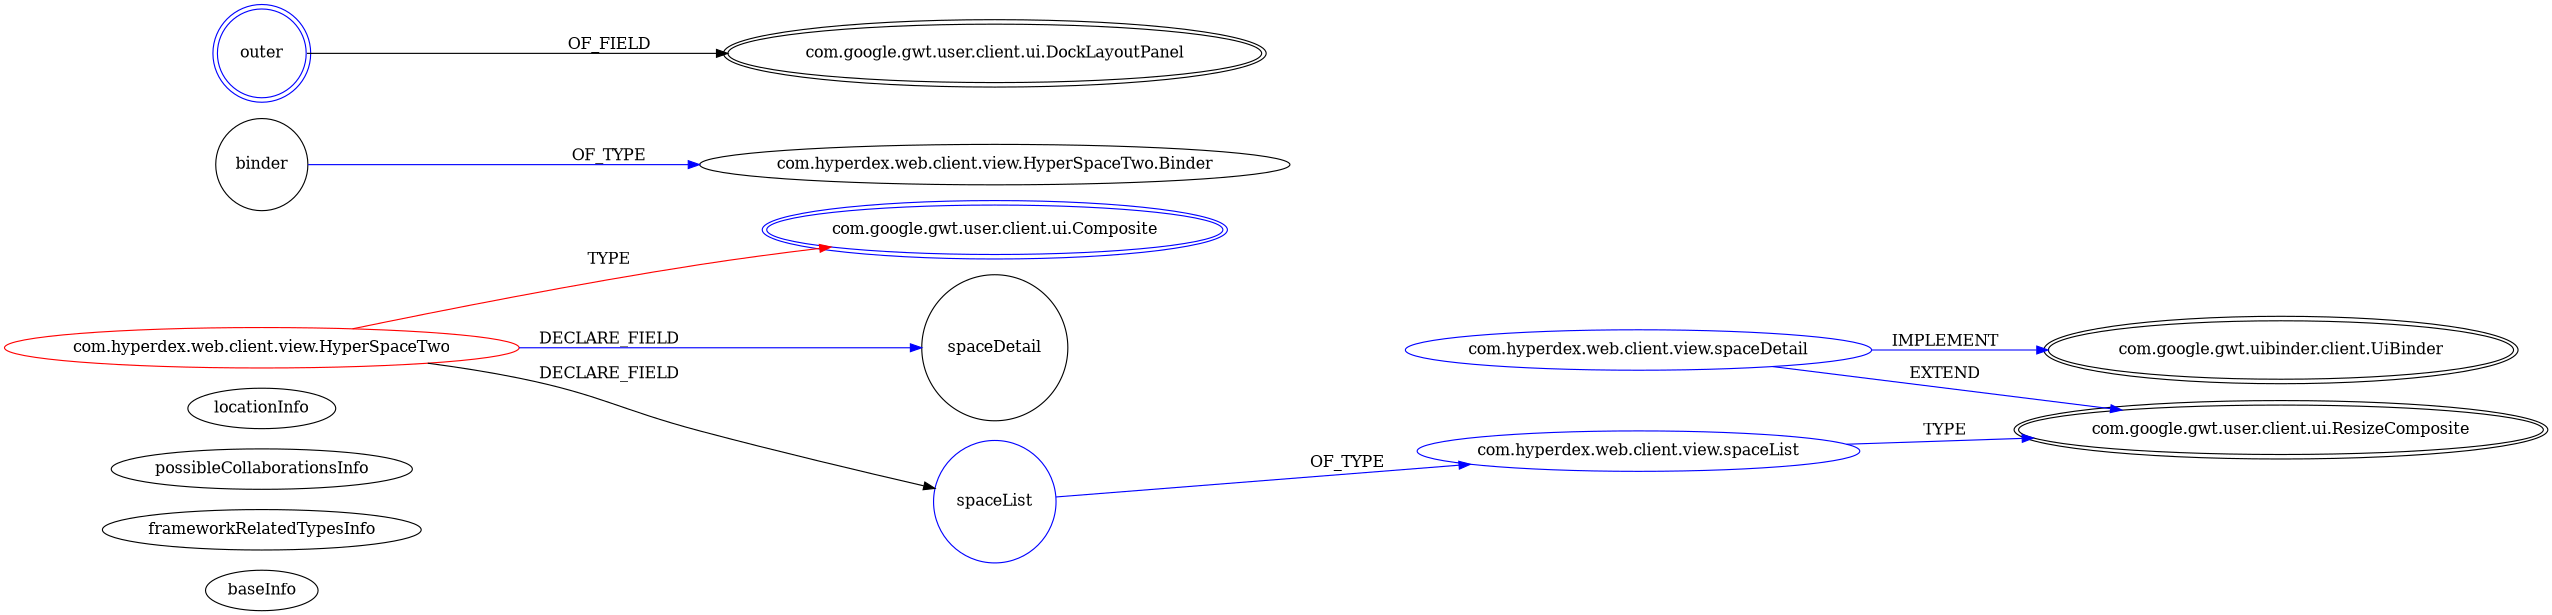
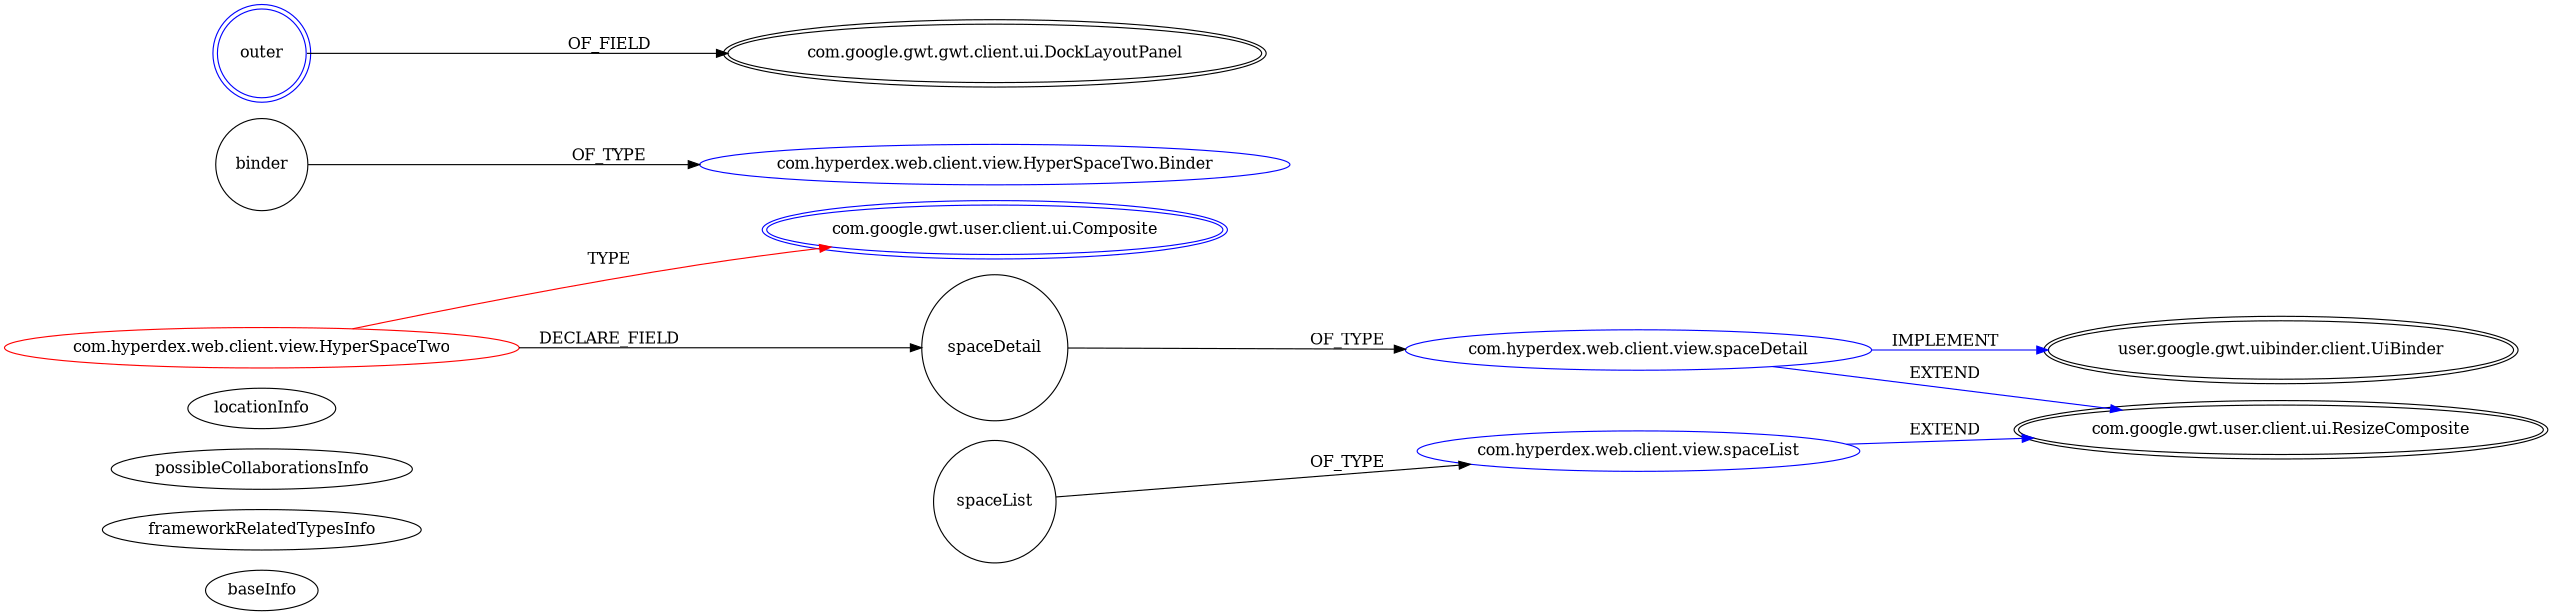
(995, 53) -> (995, 53)
(498, 165) -> (498, 165)
(995, 165) -> (995, 165)
(715, 348) -> (715, 348)
none -> (1231, 349)
(2281, 350) -> (2281, 350)
(676, 424) -> none
(1945, 430) -> (1945, 430)
(1257, 481) -> (1257, 481)
(995, 502) -> (995, 502)
